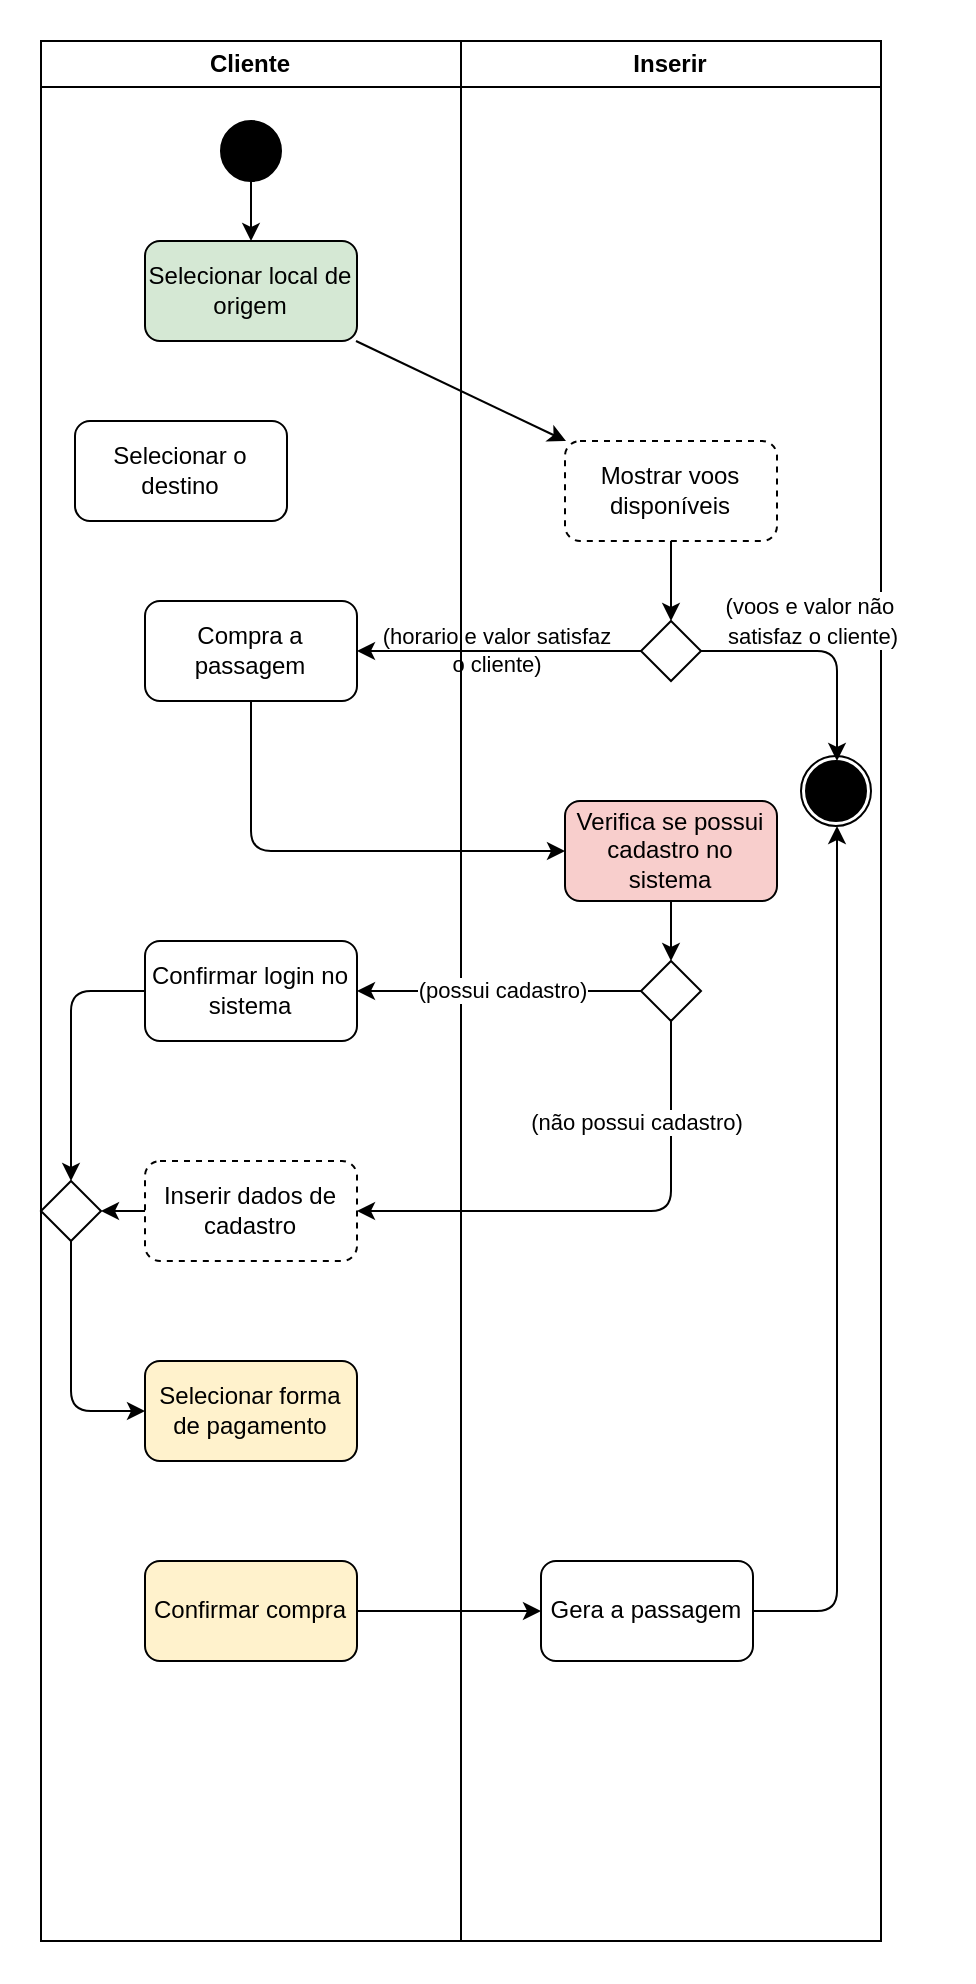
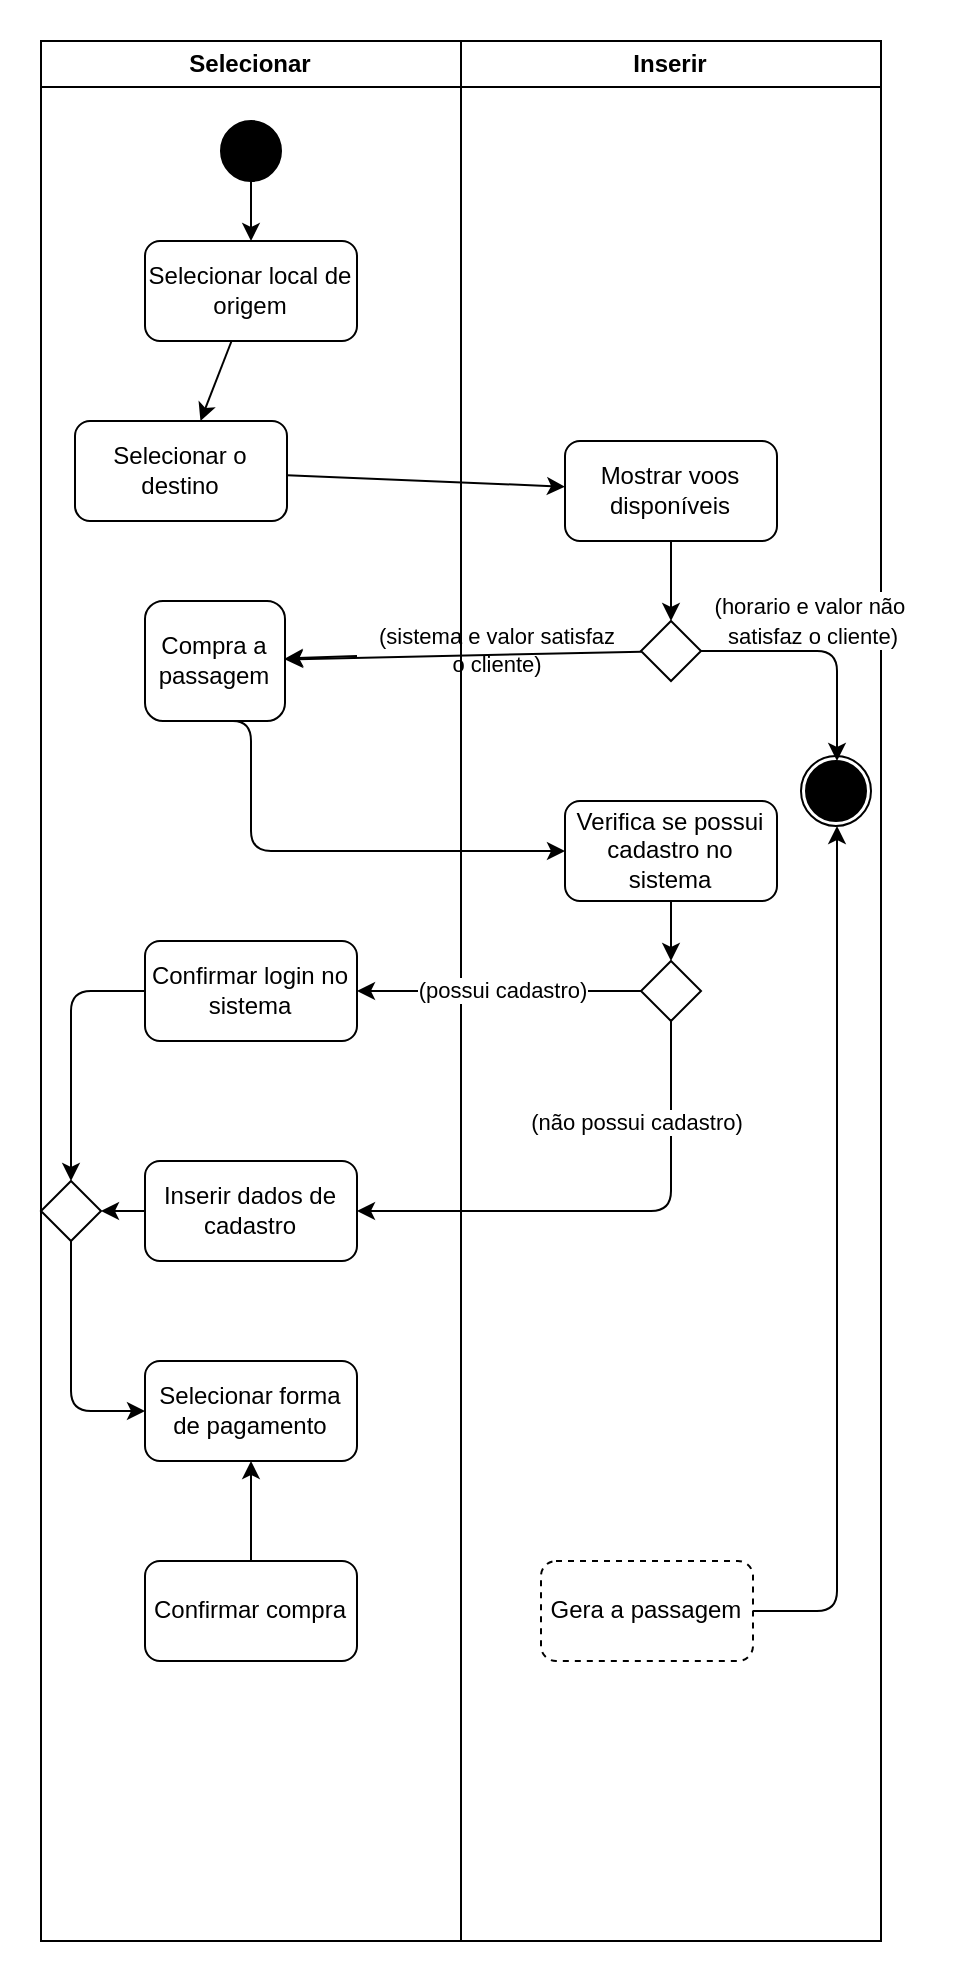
(251, 65) -> (251, 65)
(251, 291) -> (251, 291)
(406, 365) -> (218, 375)
none -> (372, 479)
(671, 491) -> (671, 491)
(814, 621) -> (814, 621)
(251, 651) -> (215, 661)
(498, 651) -> (498, 651)
(671, 851) -> (671, 851)
(251, 1211) -> (251, 1211)
(251, 1411) -> (251, 1411)
(251, 1611) -> (251, 1611)
(407, 1611) -> (251, 1518)
(647, 1611) -> (647, 1611)
